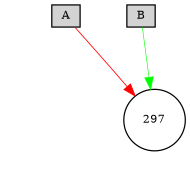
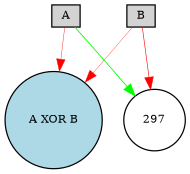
(146, 52) -> (146, 52)
(101, 57) -> (98, 54)
none -> (54, 120)
